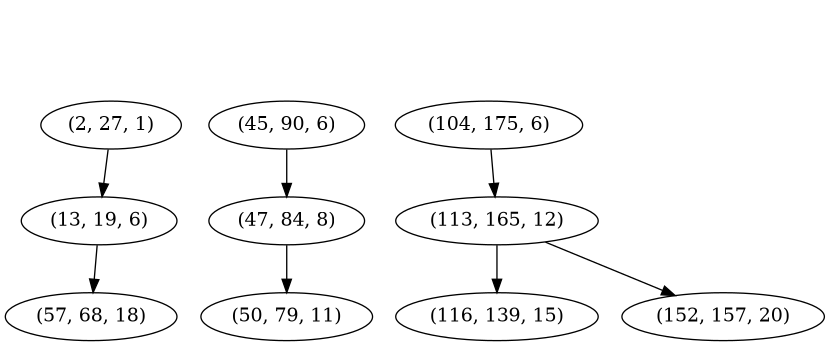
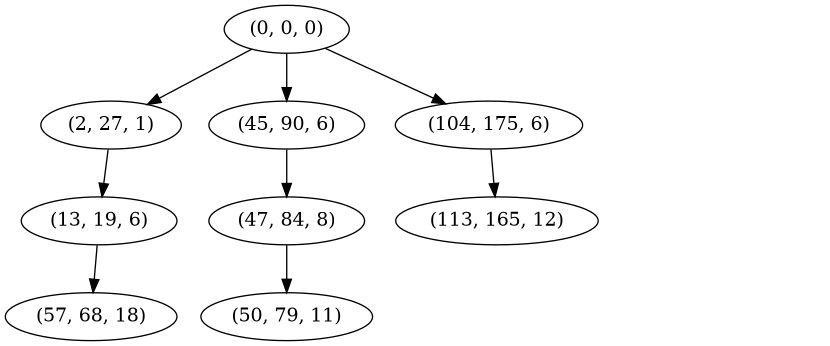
none -> (287, 29)
(497, 317) -> none
(723, 317) -> none
